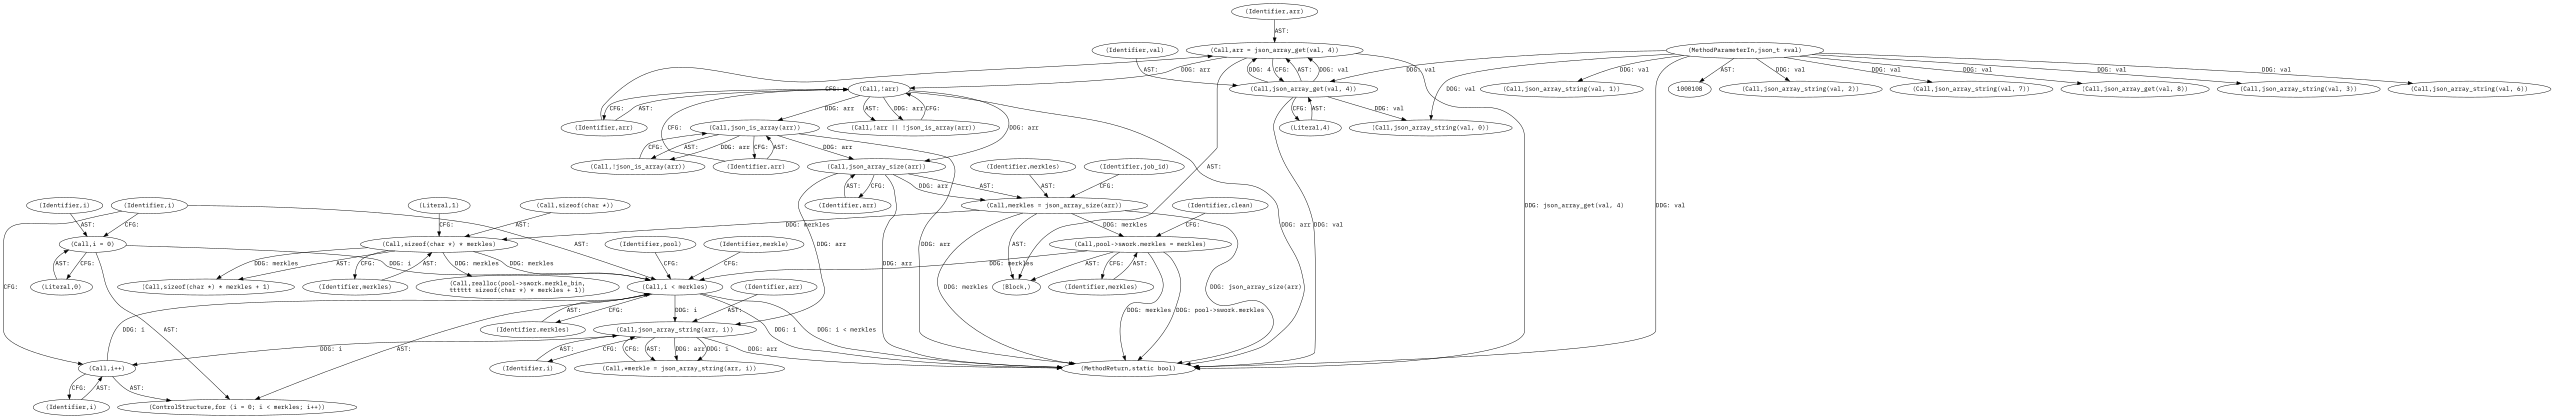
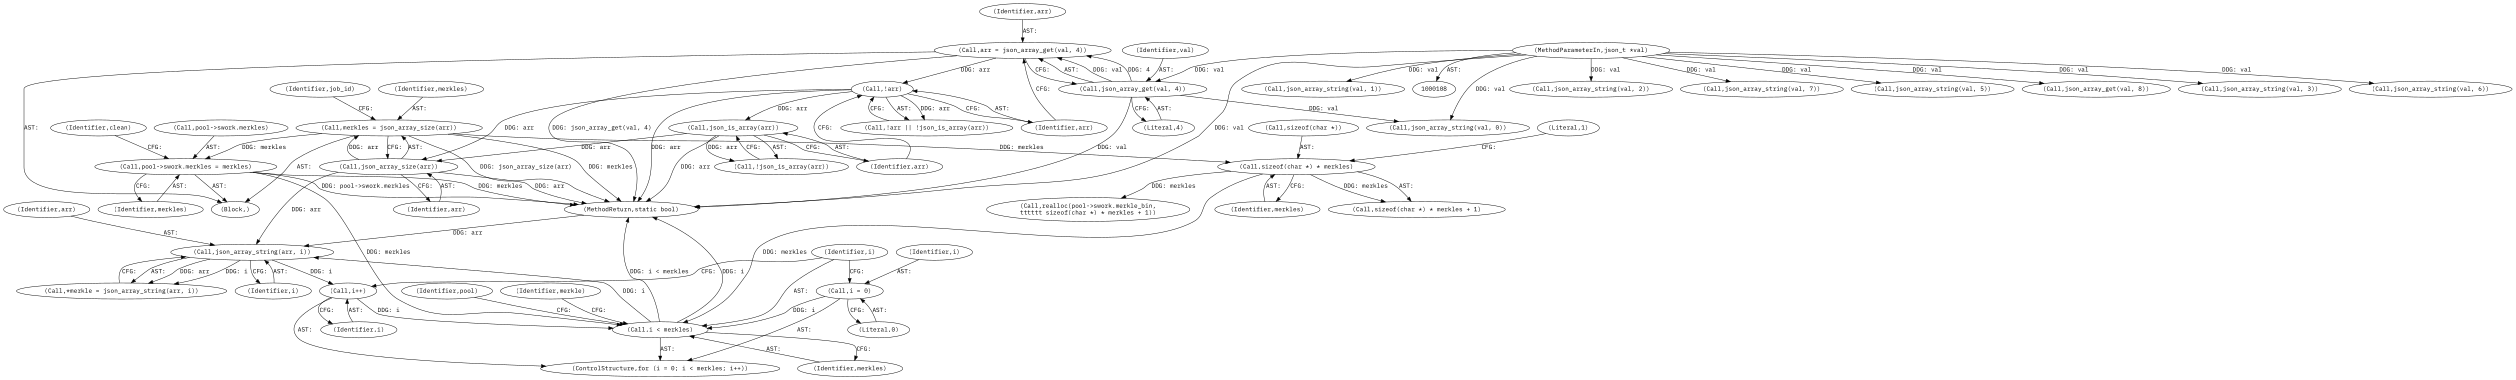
none -> (1933, 89)
none -> (221, 128)
none -> (387, 145)
(878, 364) -> (446, 230)
